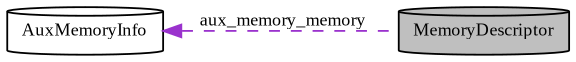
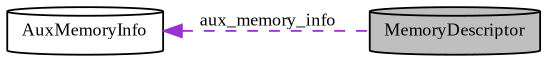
(281, 21) -> (266, 21)
